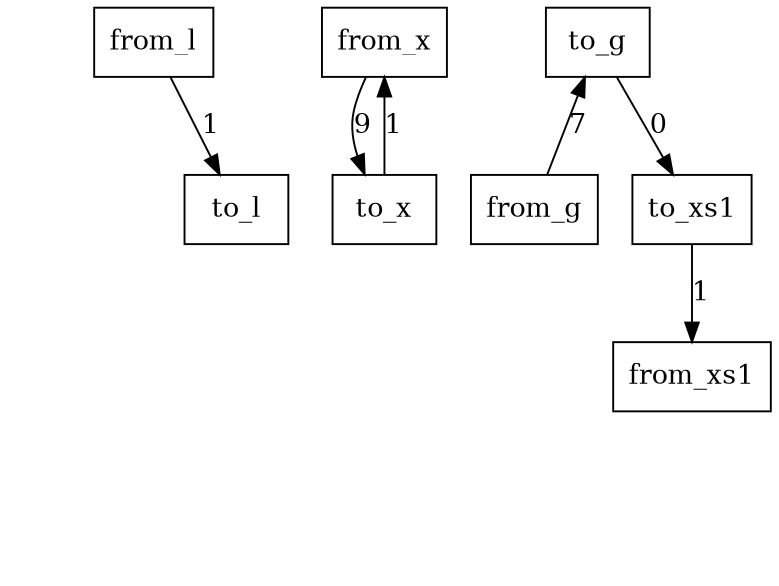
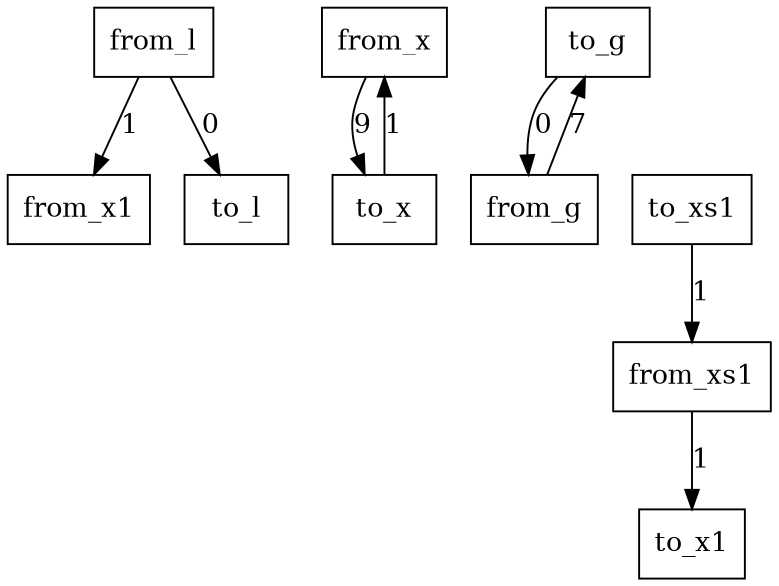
(640, 117) -> (534, 113)
(211, 126) -> (211, 126)
none -> (79, 210)
none -> (692, 544)
